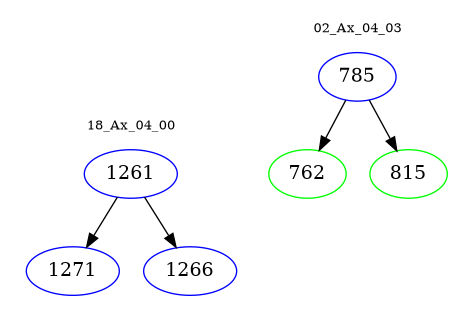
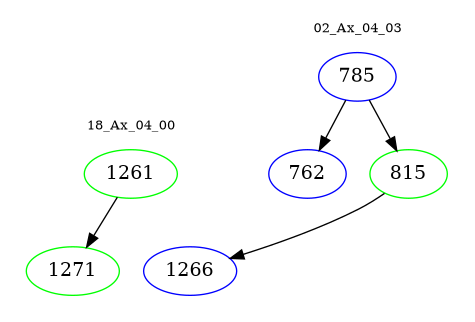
(131, 174) -> (131, 174)
(307, 174) -> (307, 174)
(157, 216) -> (316, 228)
(73, 271) -> (73, 271)
